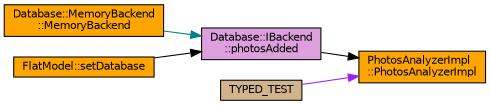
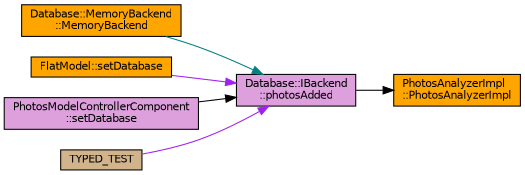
(172, 55) -> (199, 79)
(325, 81) -> (203, 138)
none -> (101, 113)
